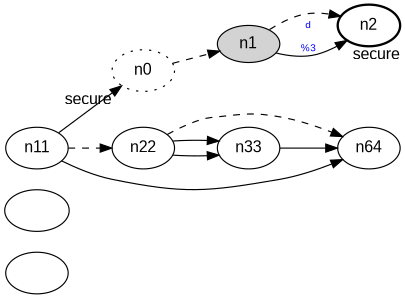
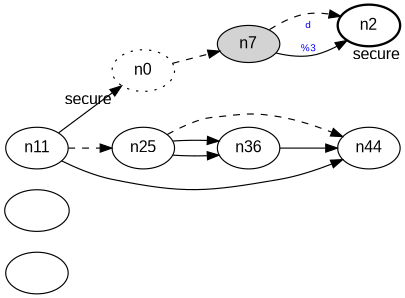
(249, 44) -> (249, 44)
(143, 148) -> (143, 148)
(249, 148) -> (249, 148)
(369, 148) -> (369, 148)
